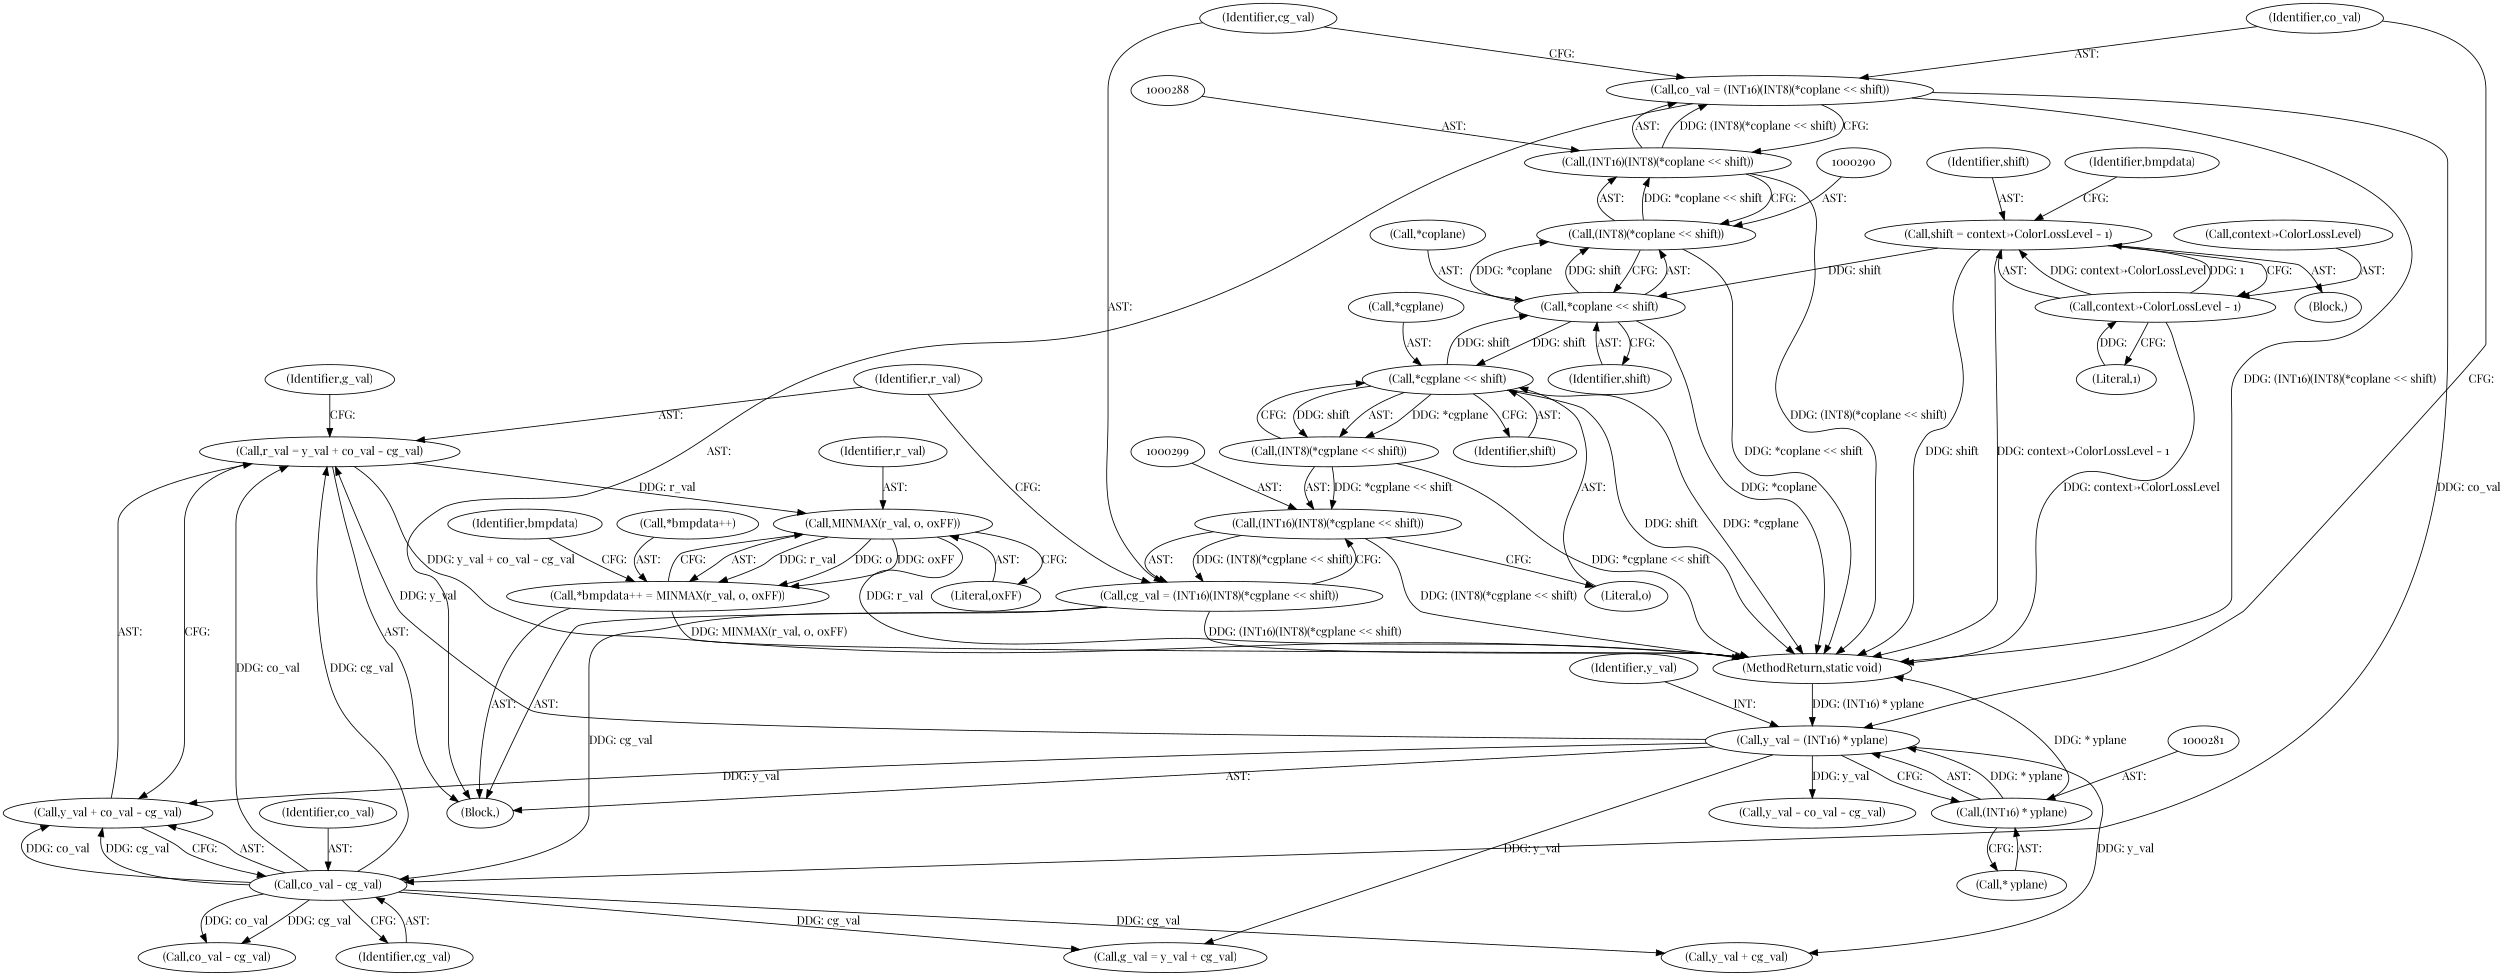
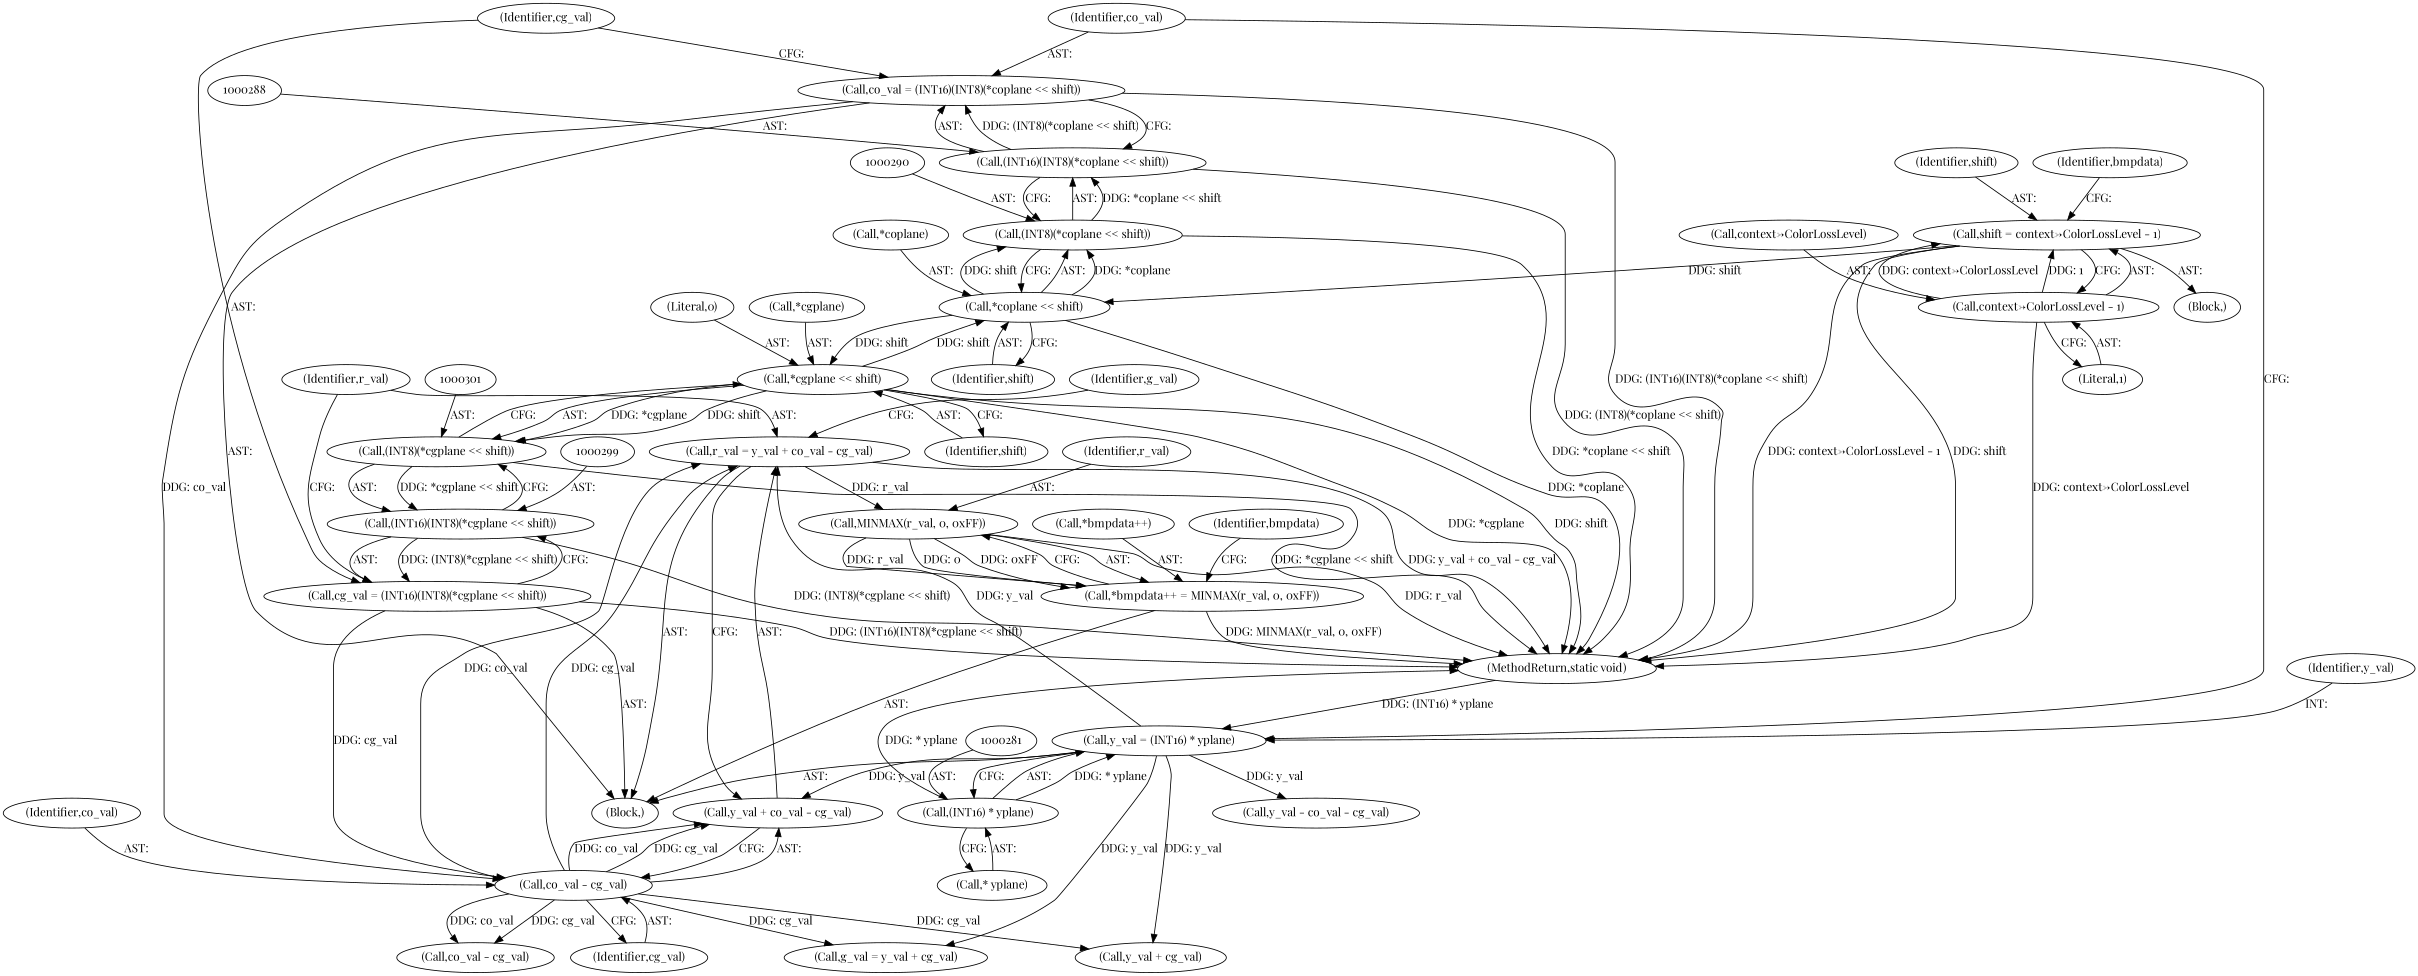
(2115, 343) -> (2111, 343)
none -> (461, 380)
(1486, 560) -> (522, 491)
(986, 596) -> none
